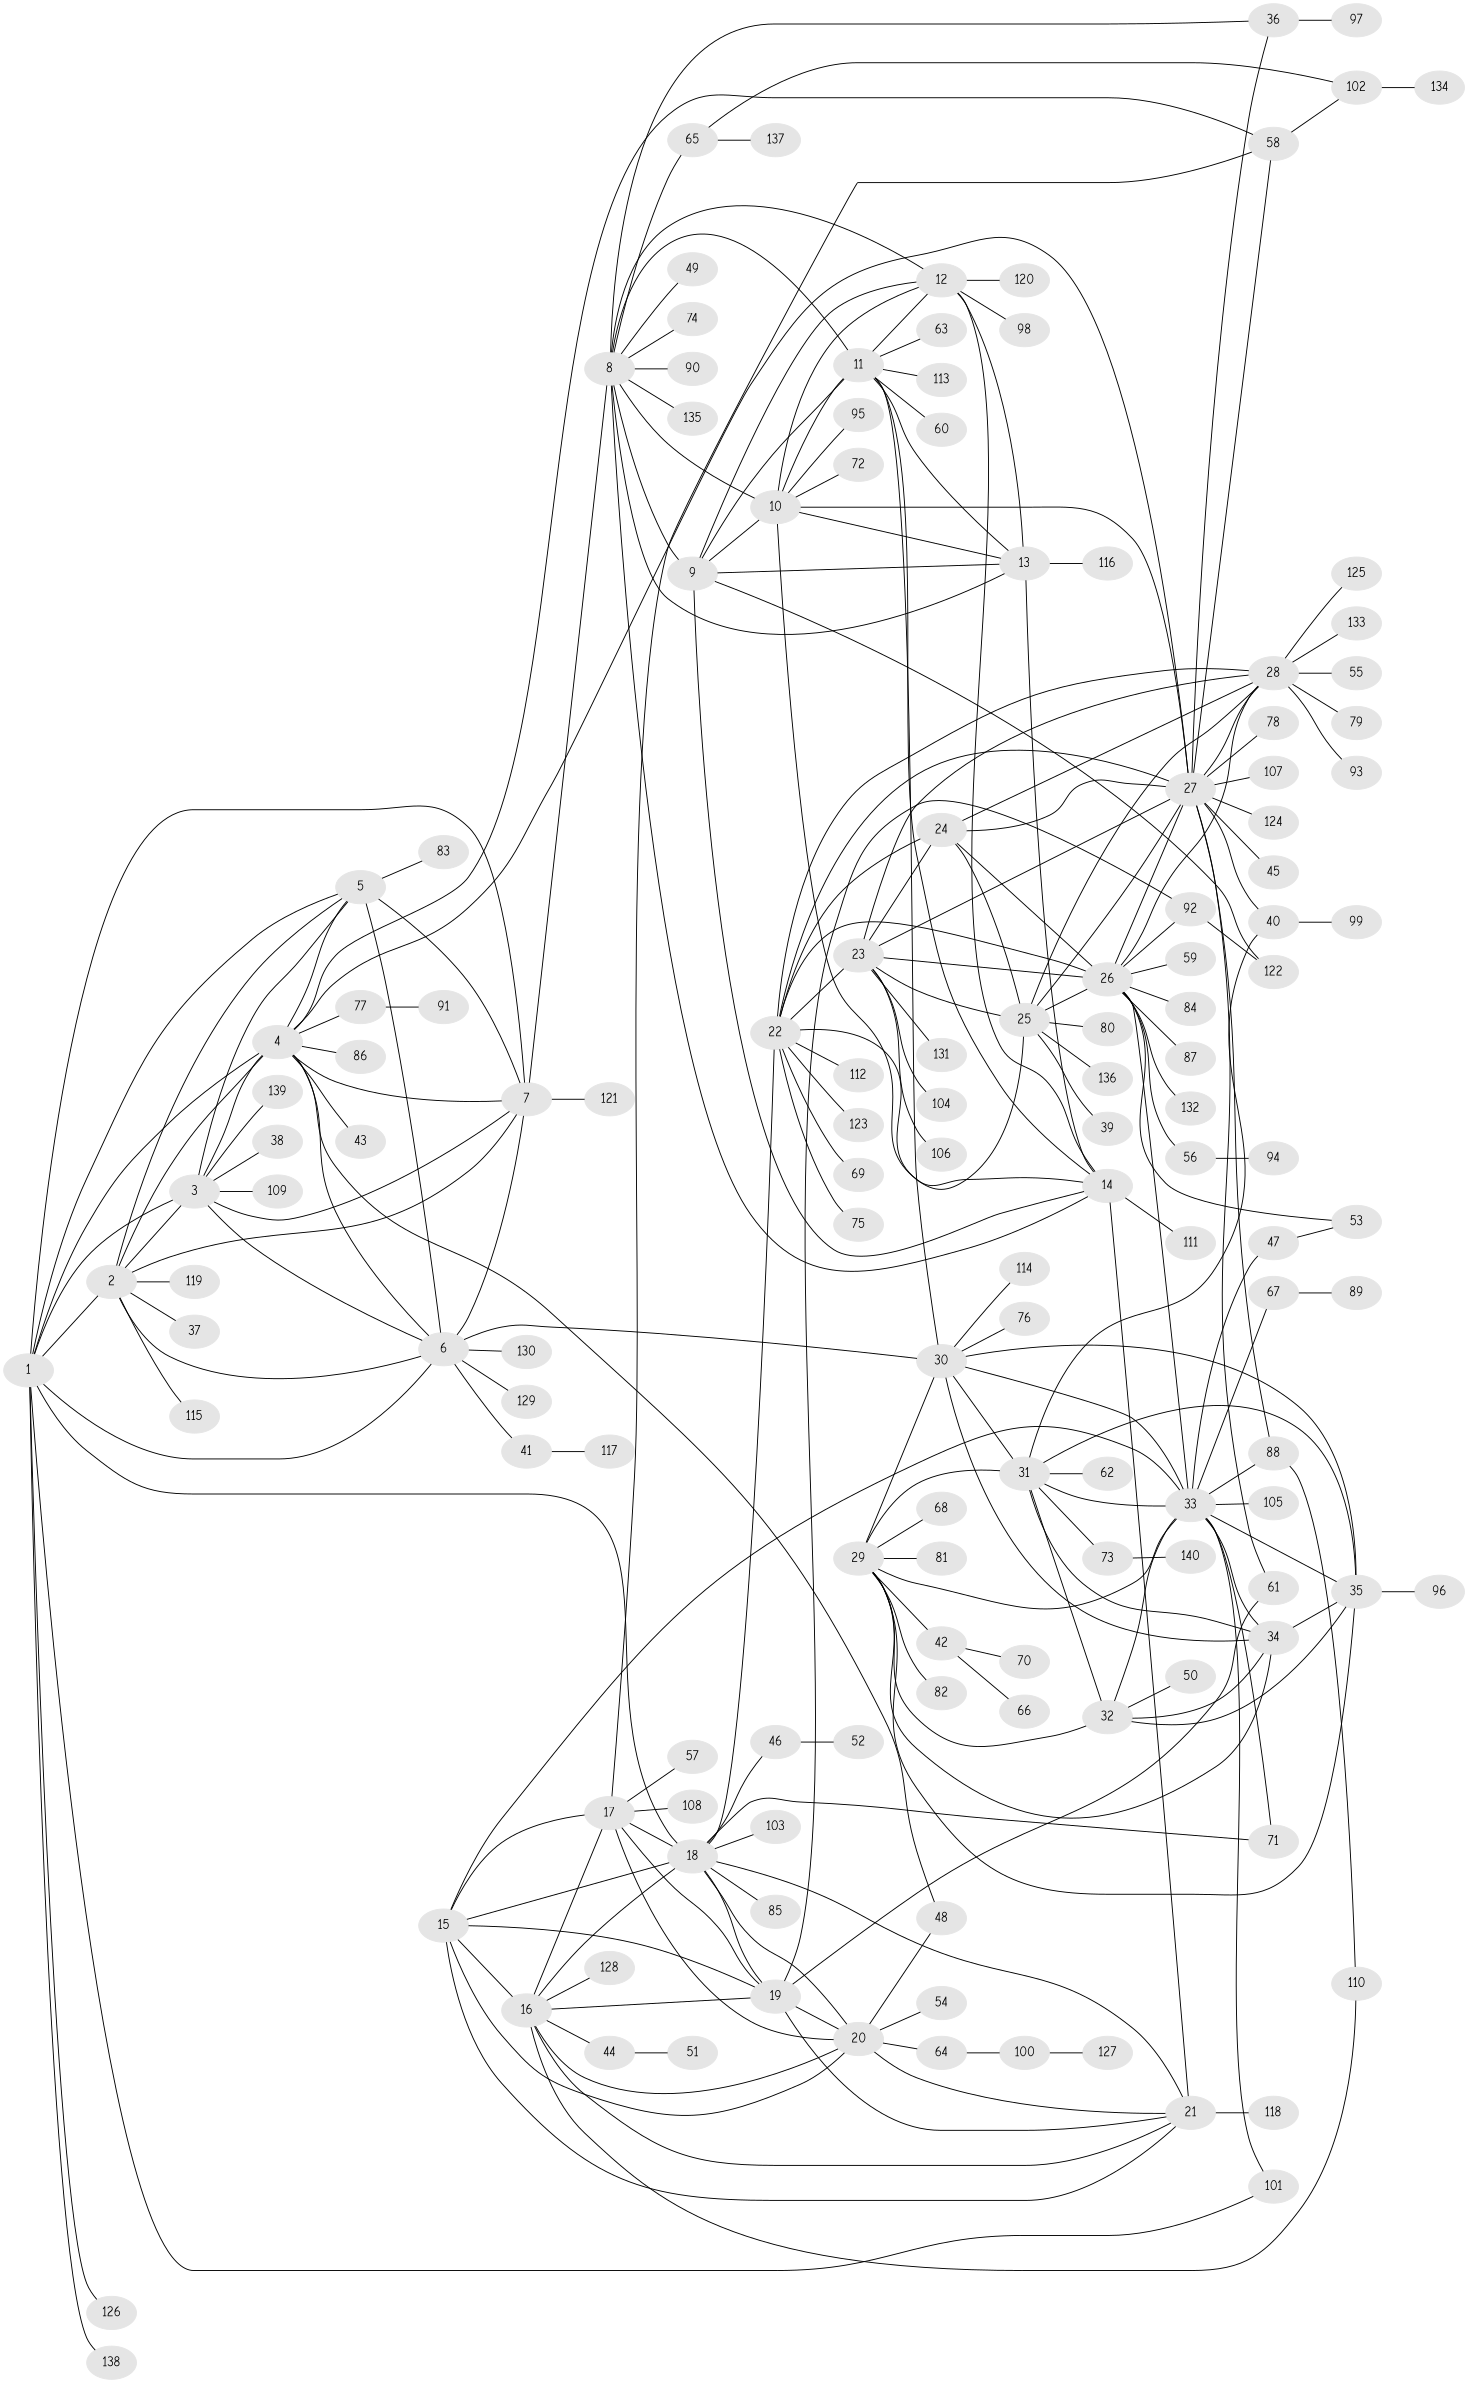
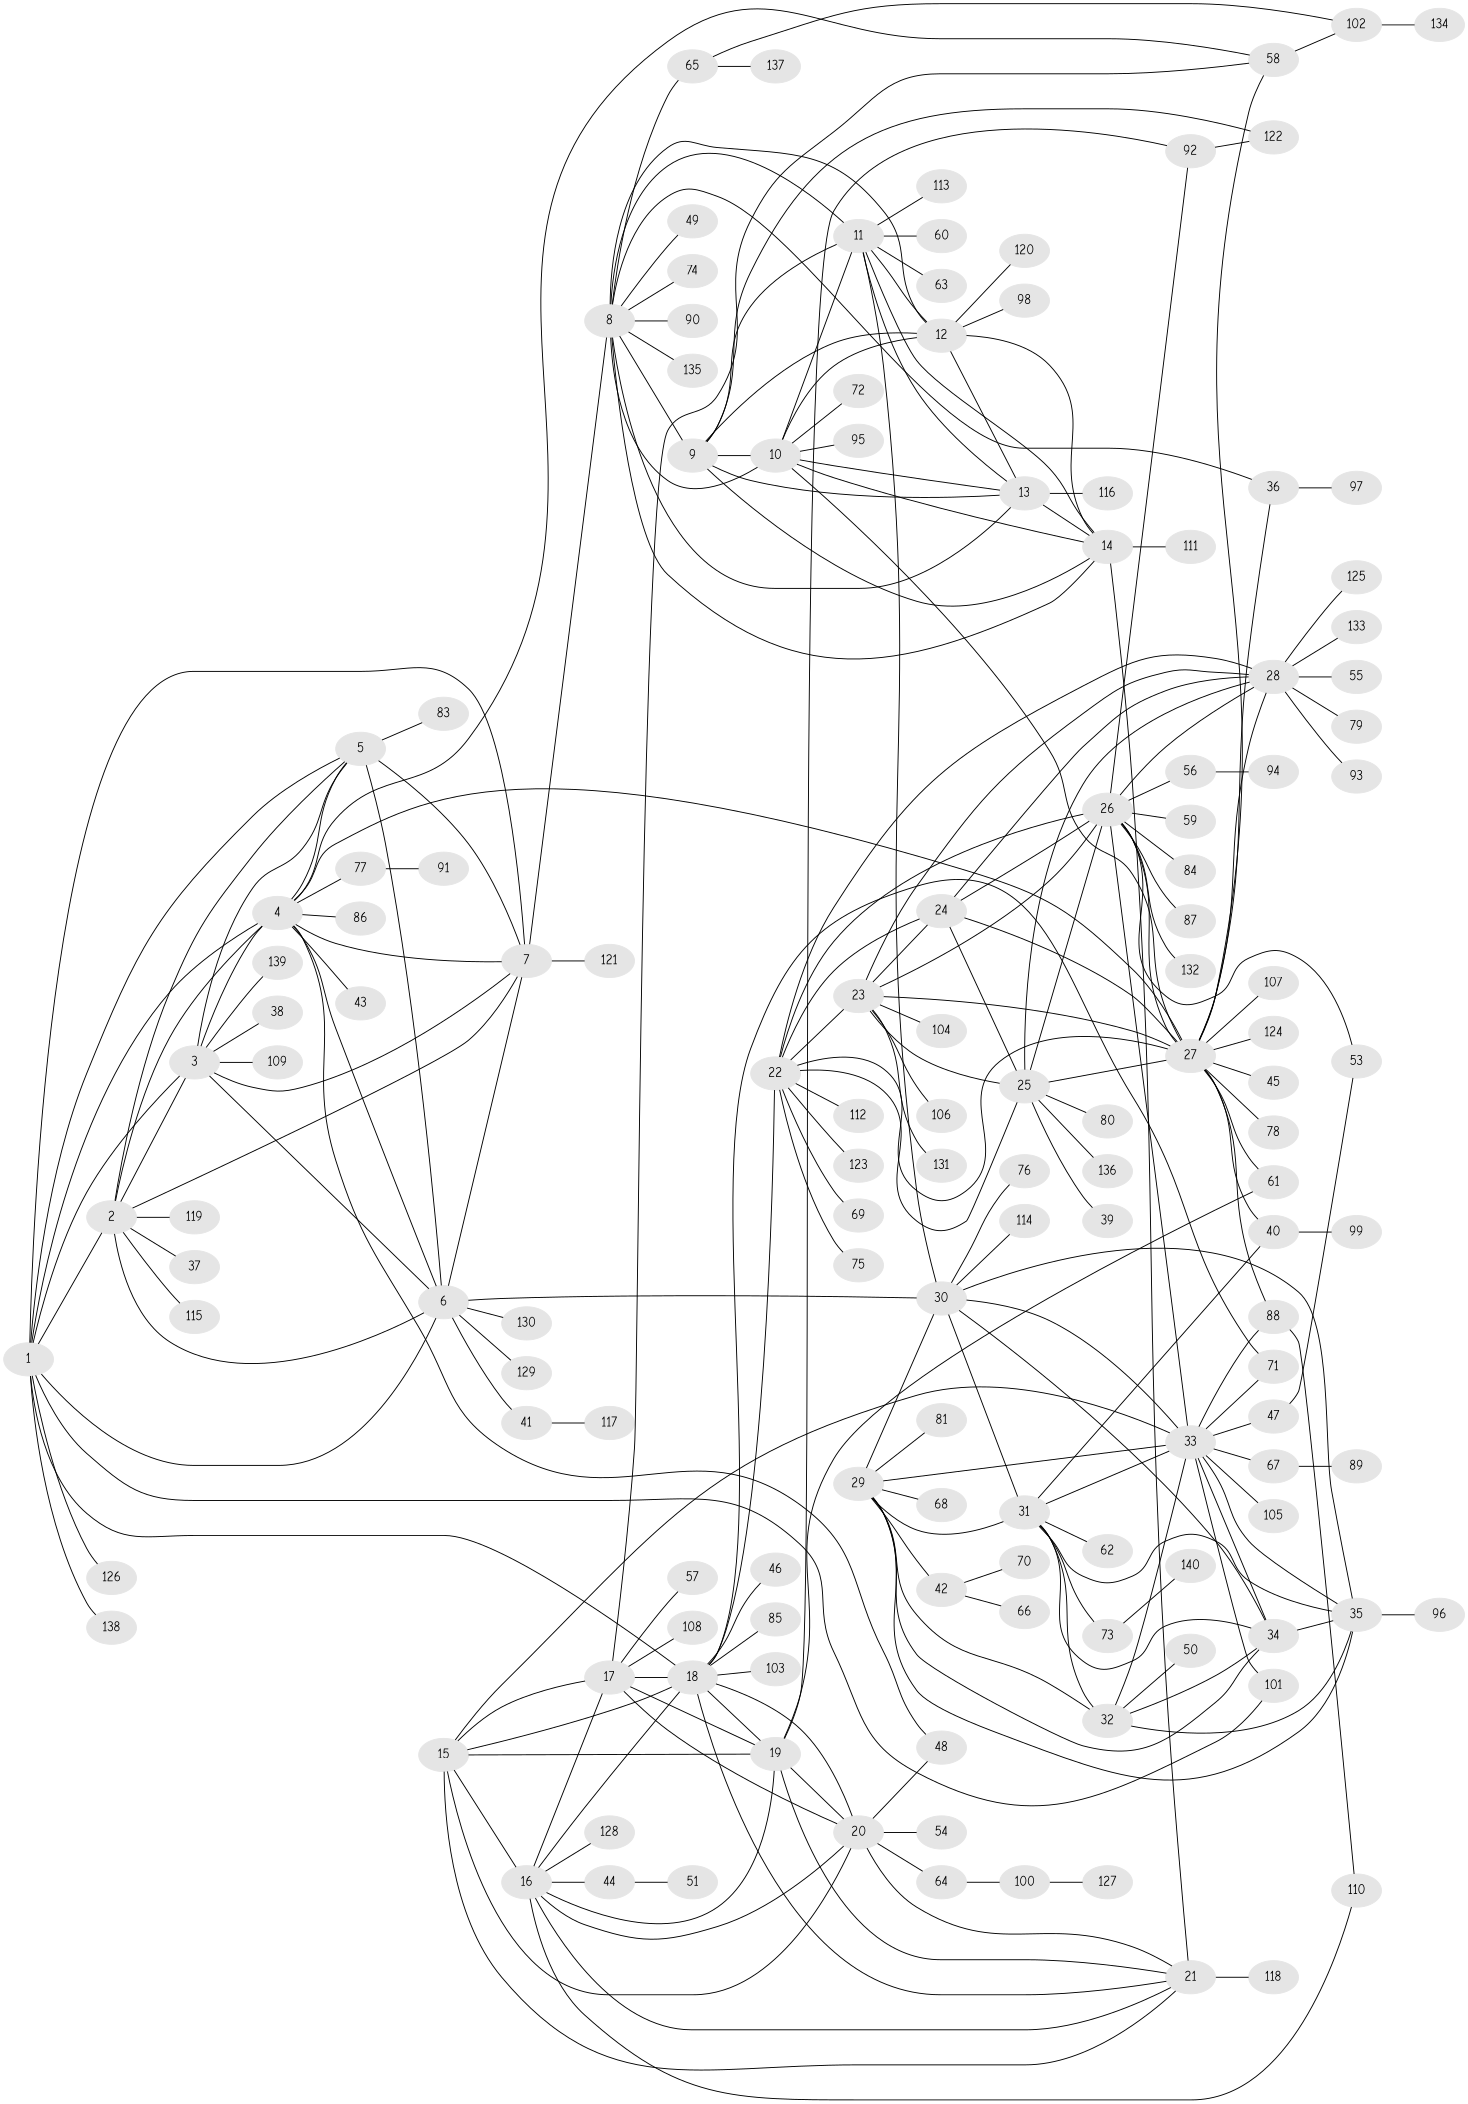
(942, 1693) -> none
(859, 1742) -> none
